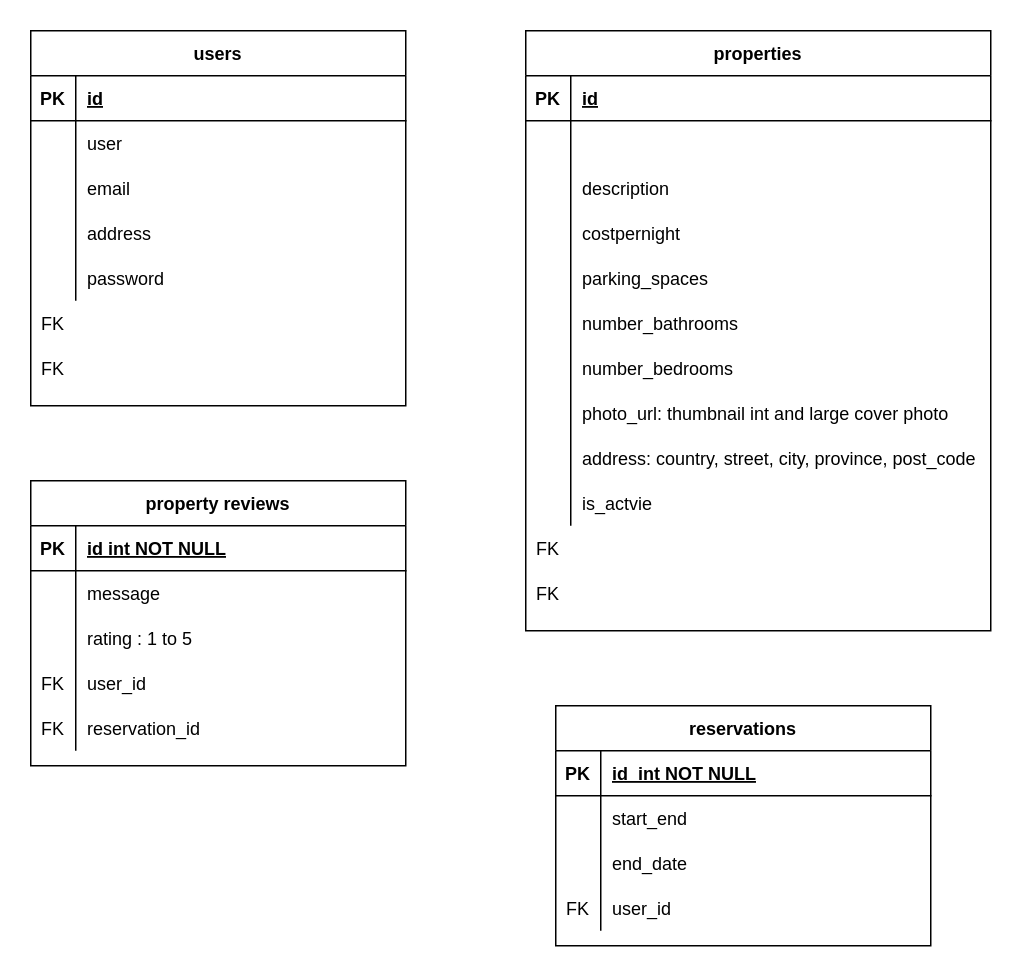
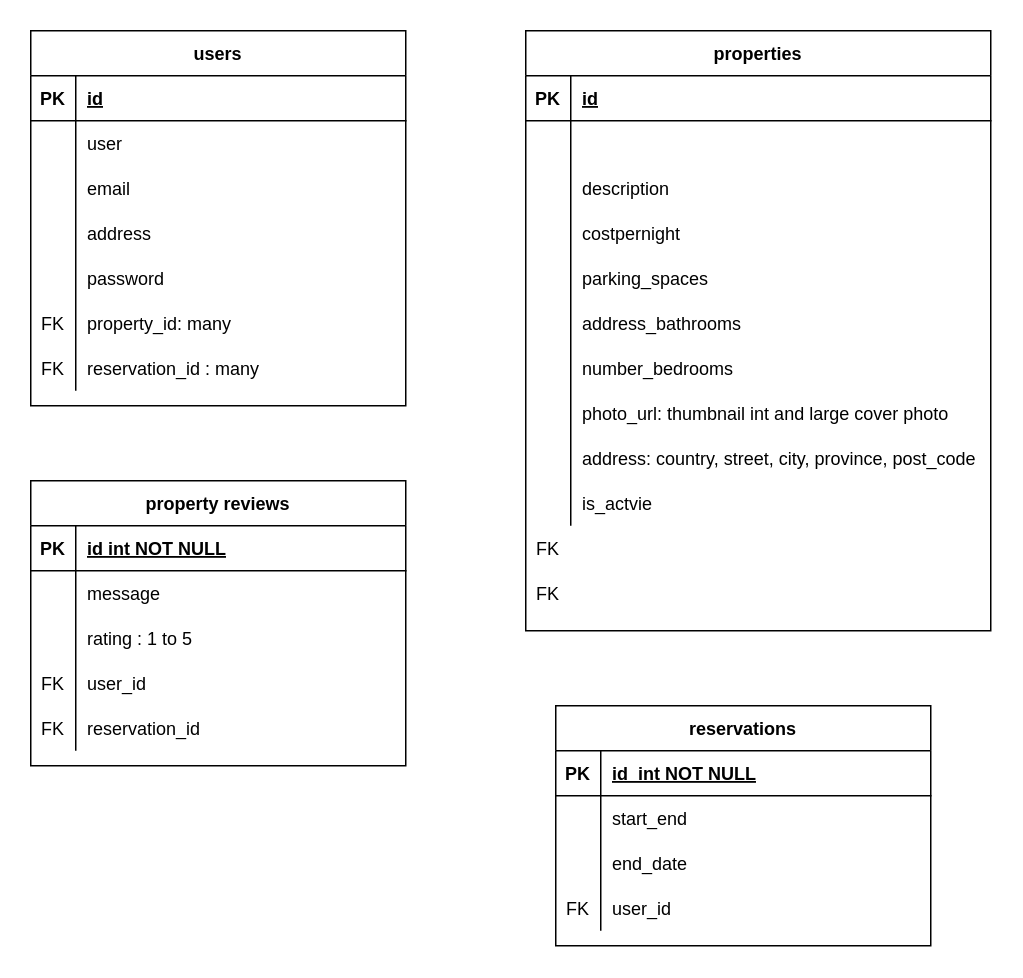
none -> (241, 323)
(663, 324) -> (668, 324)
none -> (241, 368)
